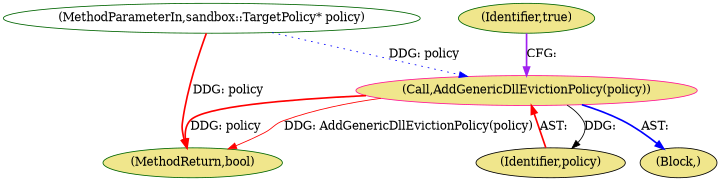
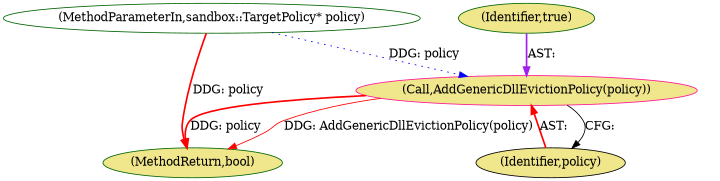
(544, 54) -> (544, 54)
(602, 127) -> (602, 127)
(679, 163) -> none
